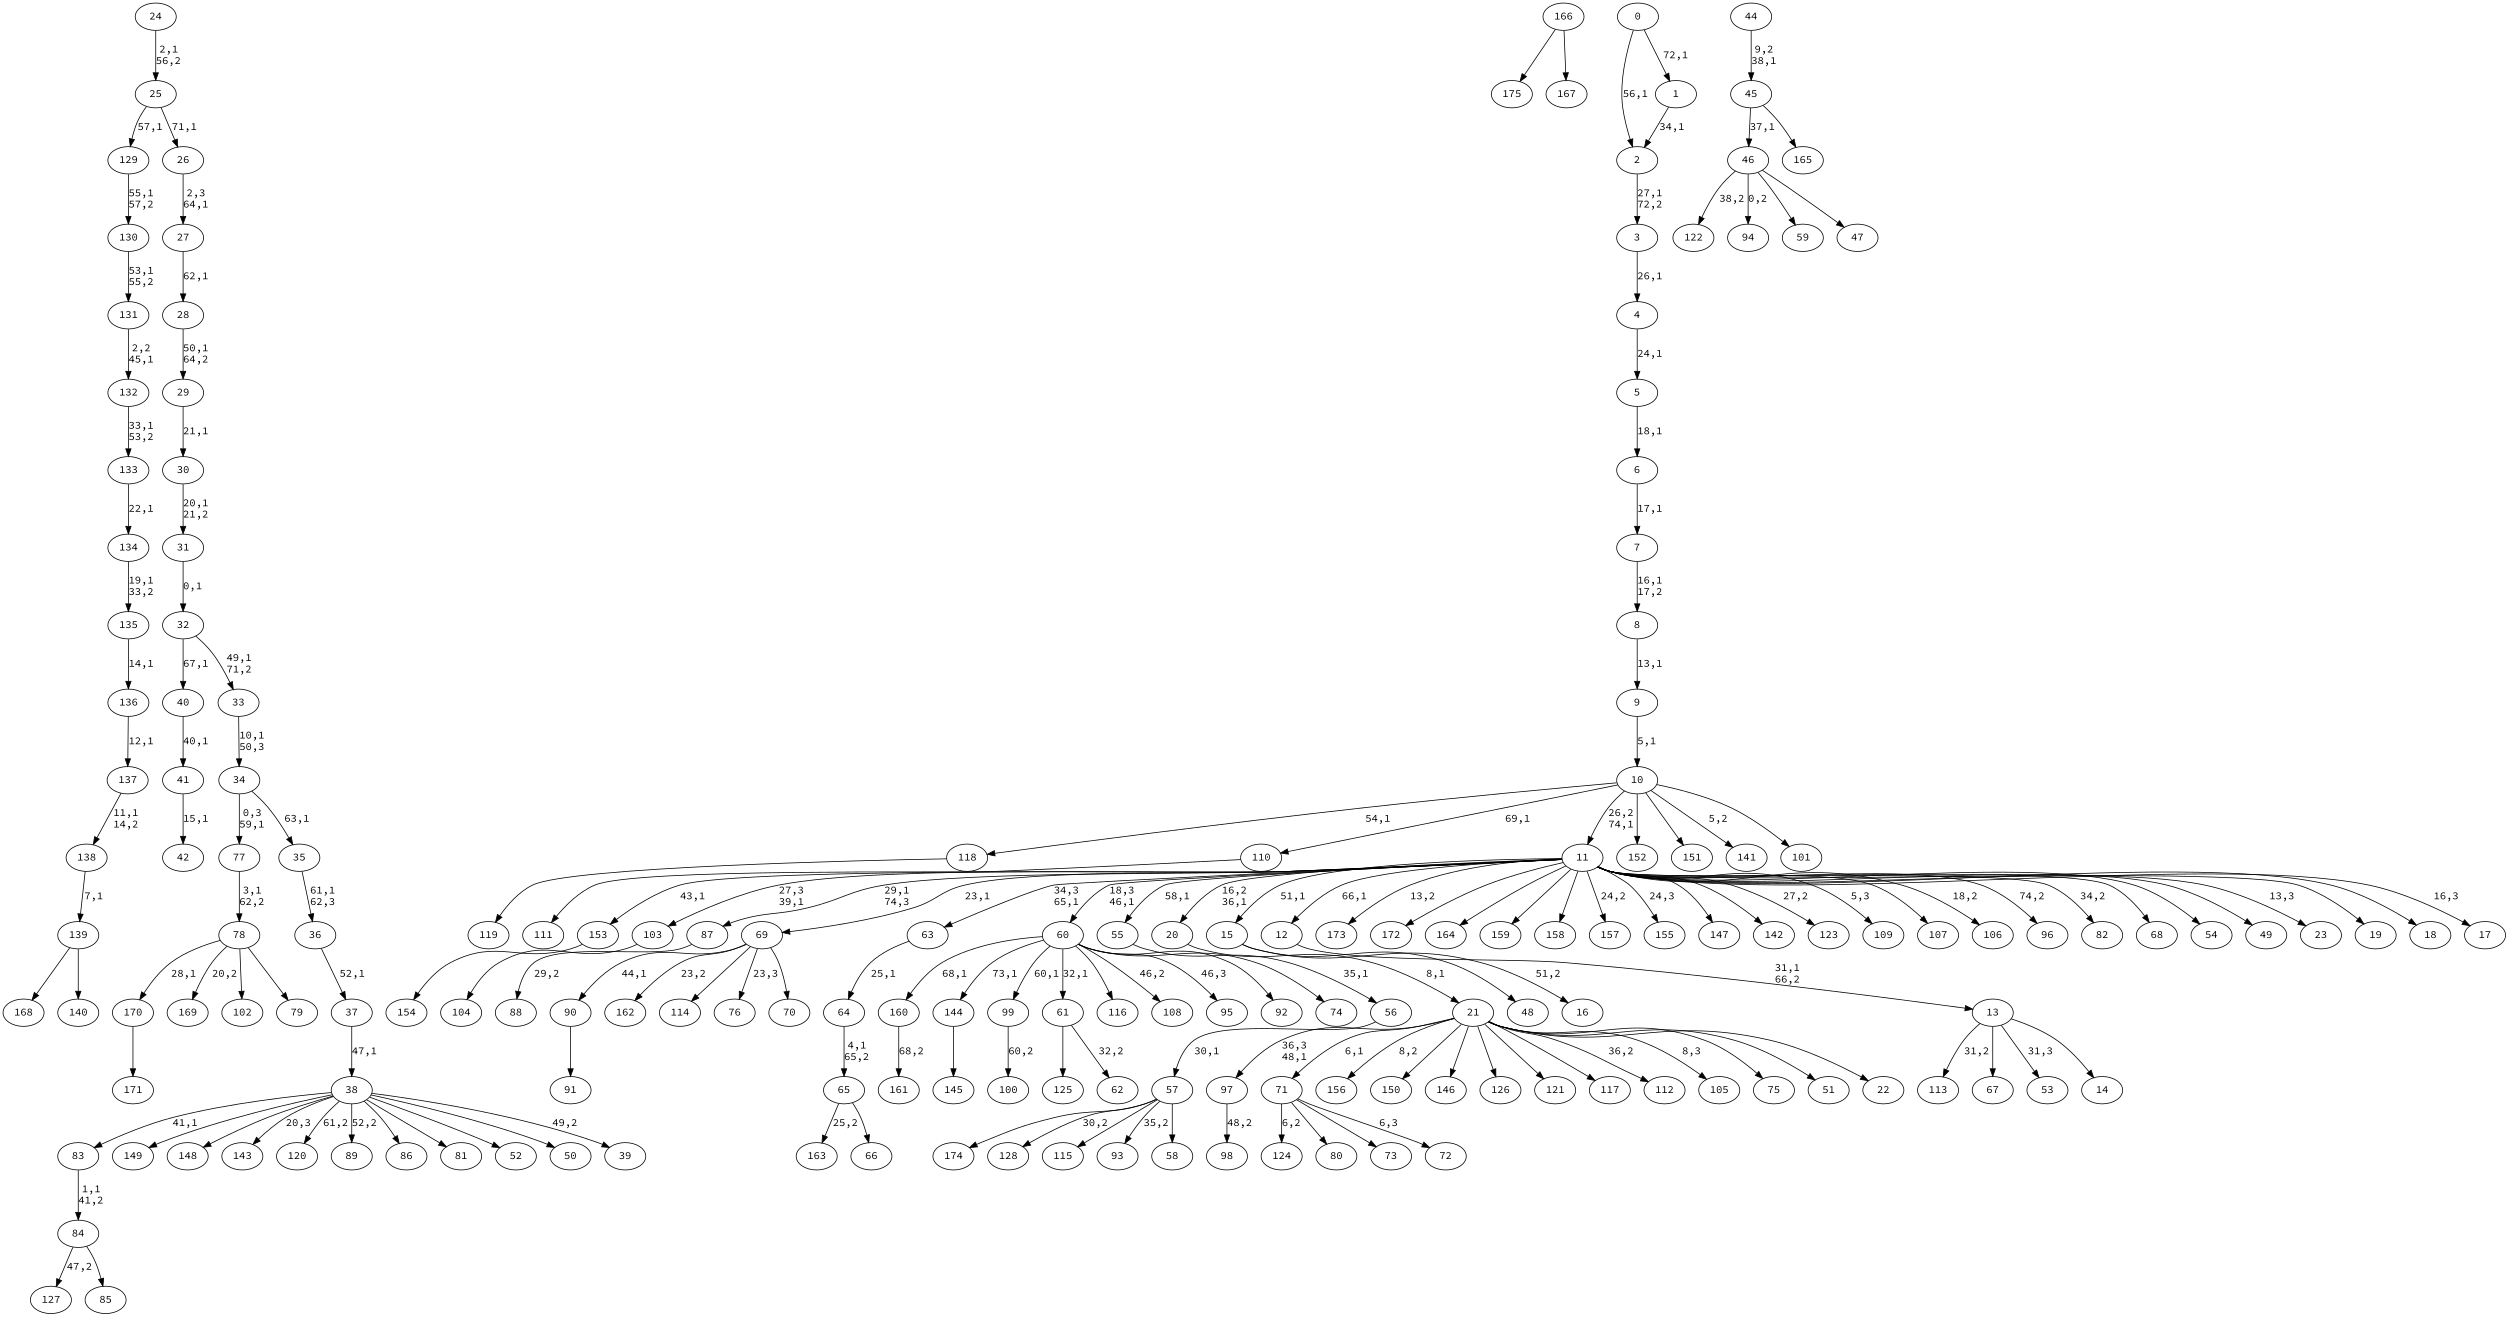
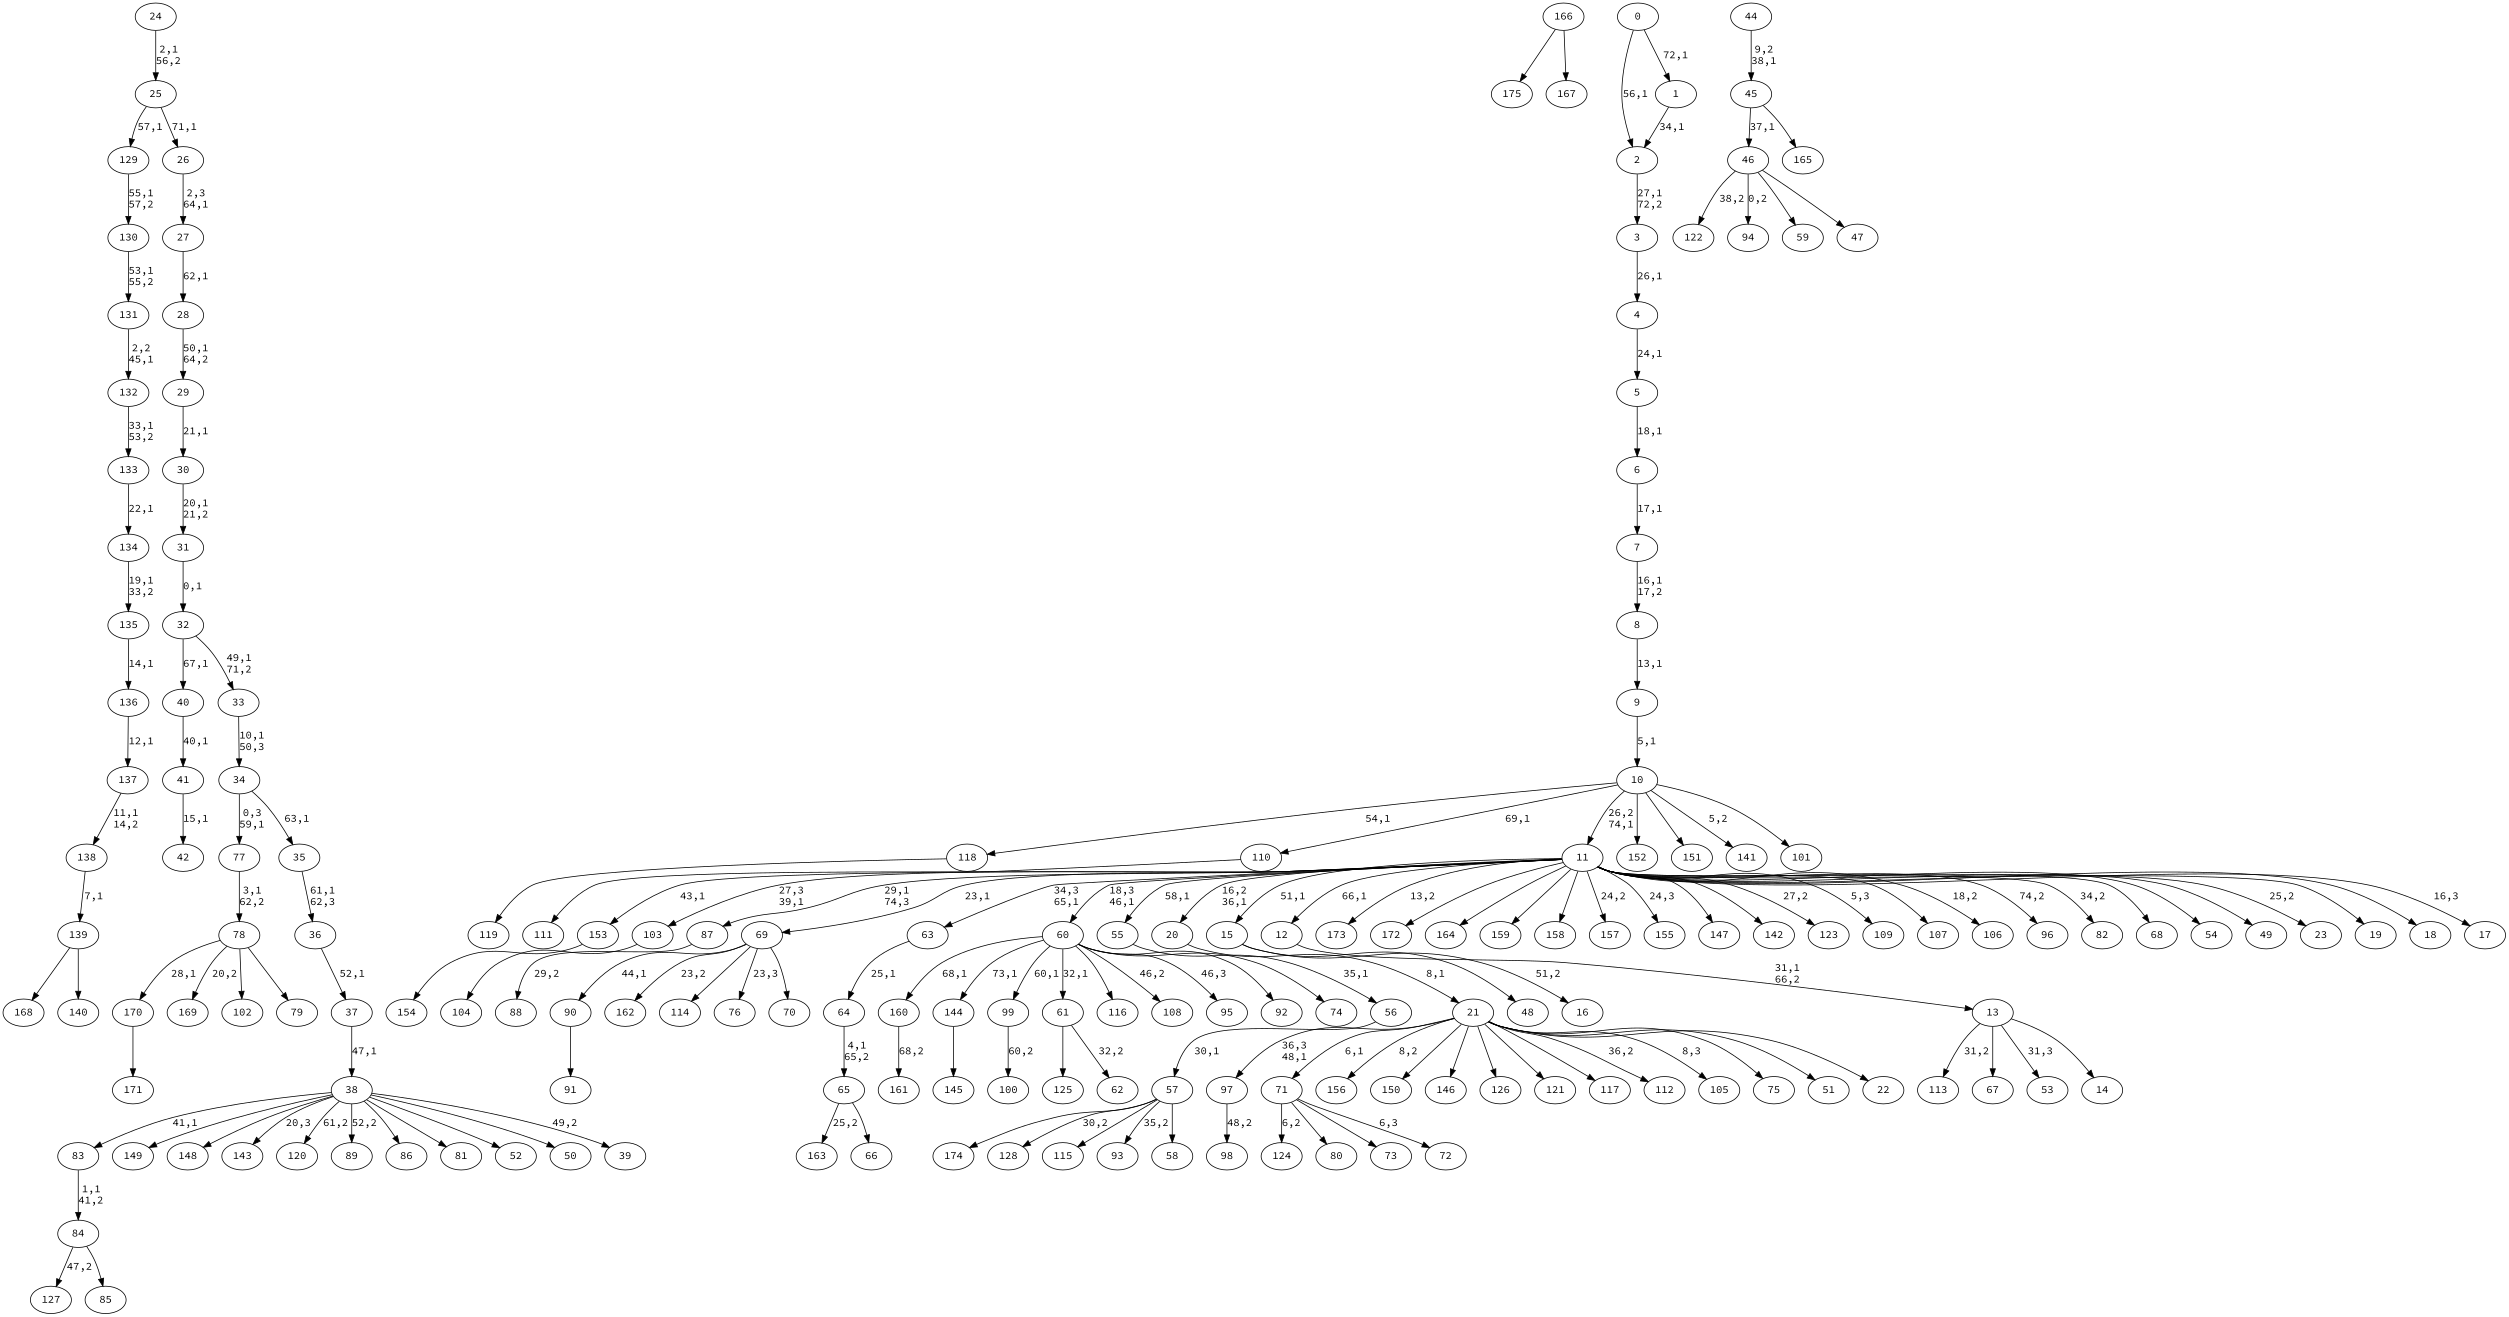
(2282, 896) -> (2282, 896)
